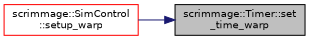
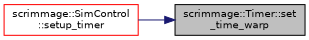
(71, 20) -> (71, 20)
